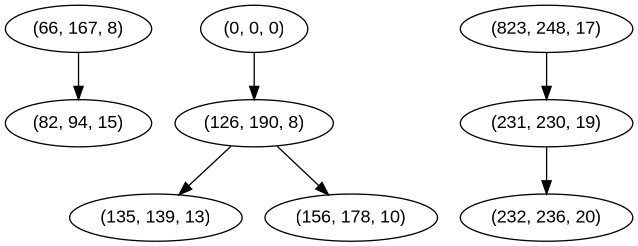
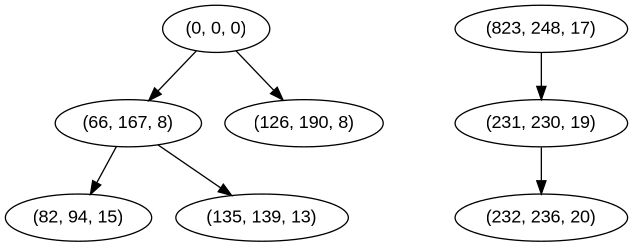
none -> (177, 71)
(210, 166) -> (189, 166)
(351, 218) -> none
